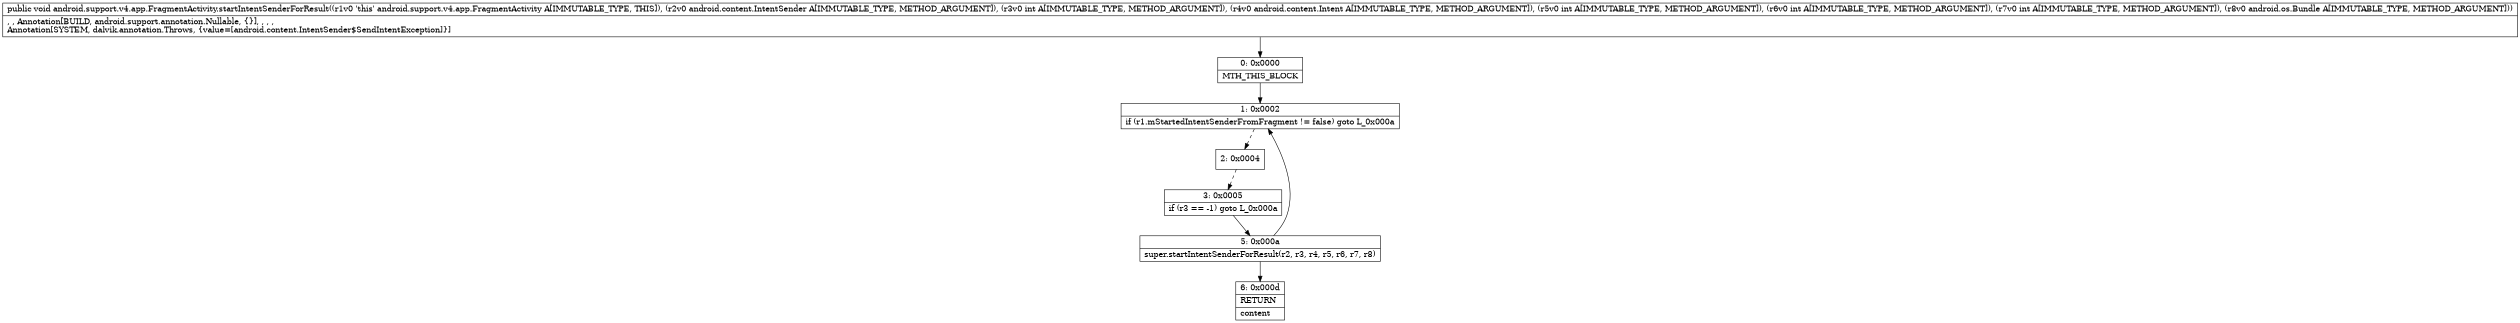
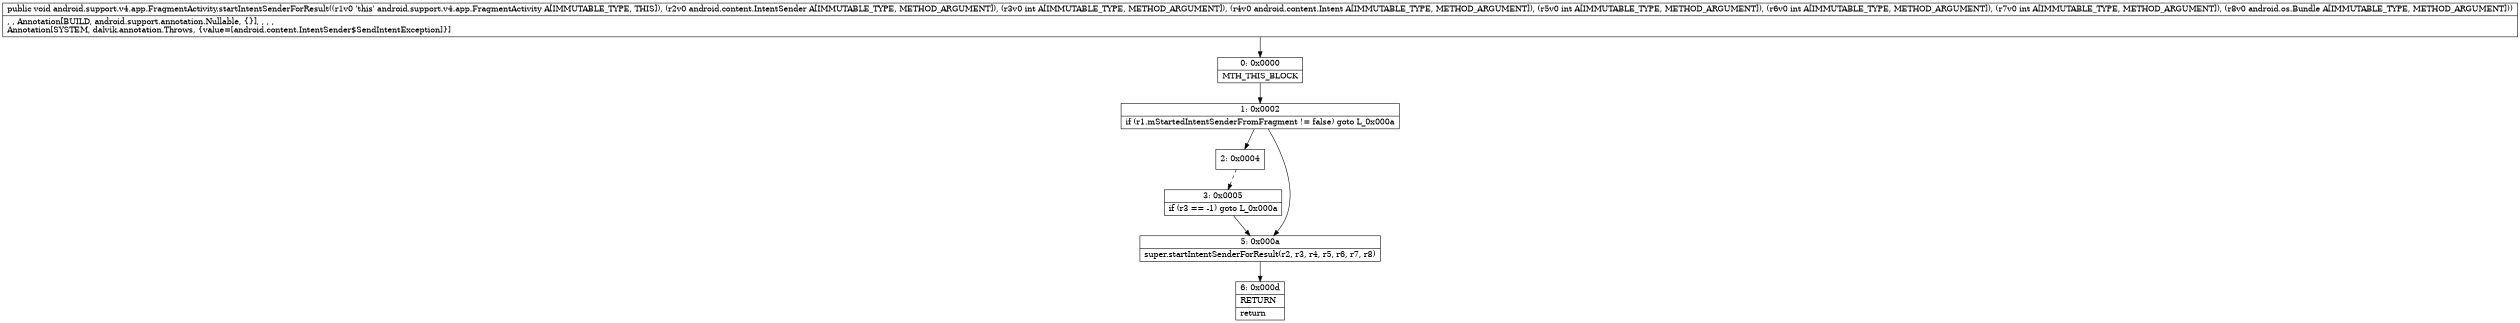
(1251, 137) -> (1251, 137)
(1289, 185) -> (1289, 180)
(1255, 313) -> (1253, 313)
